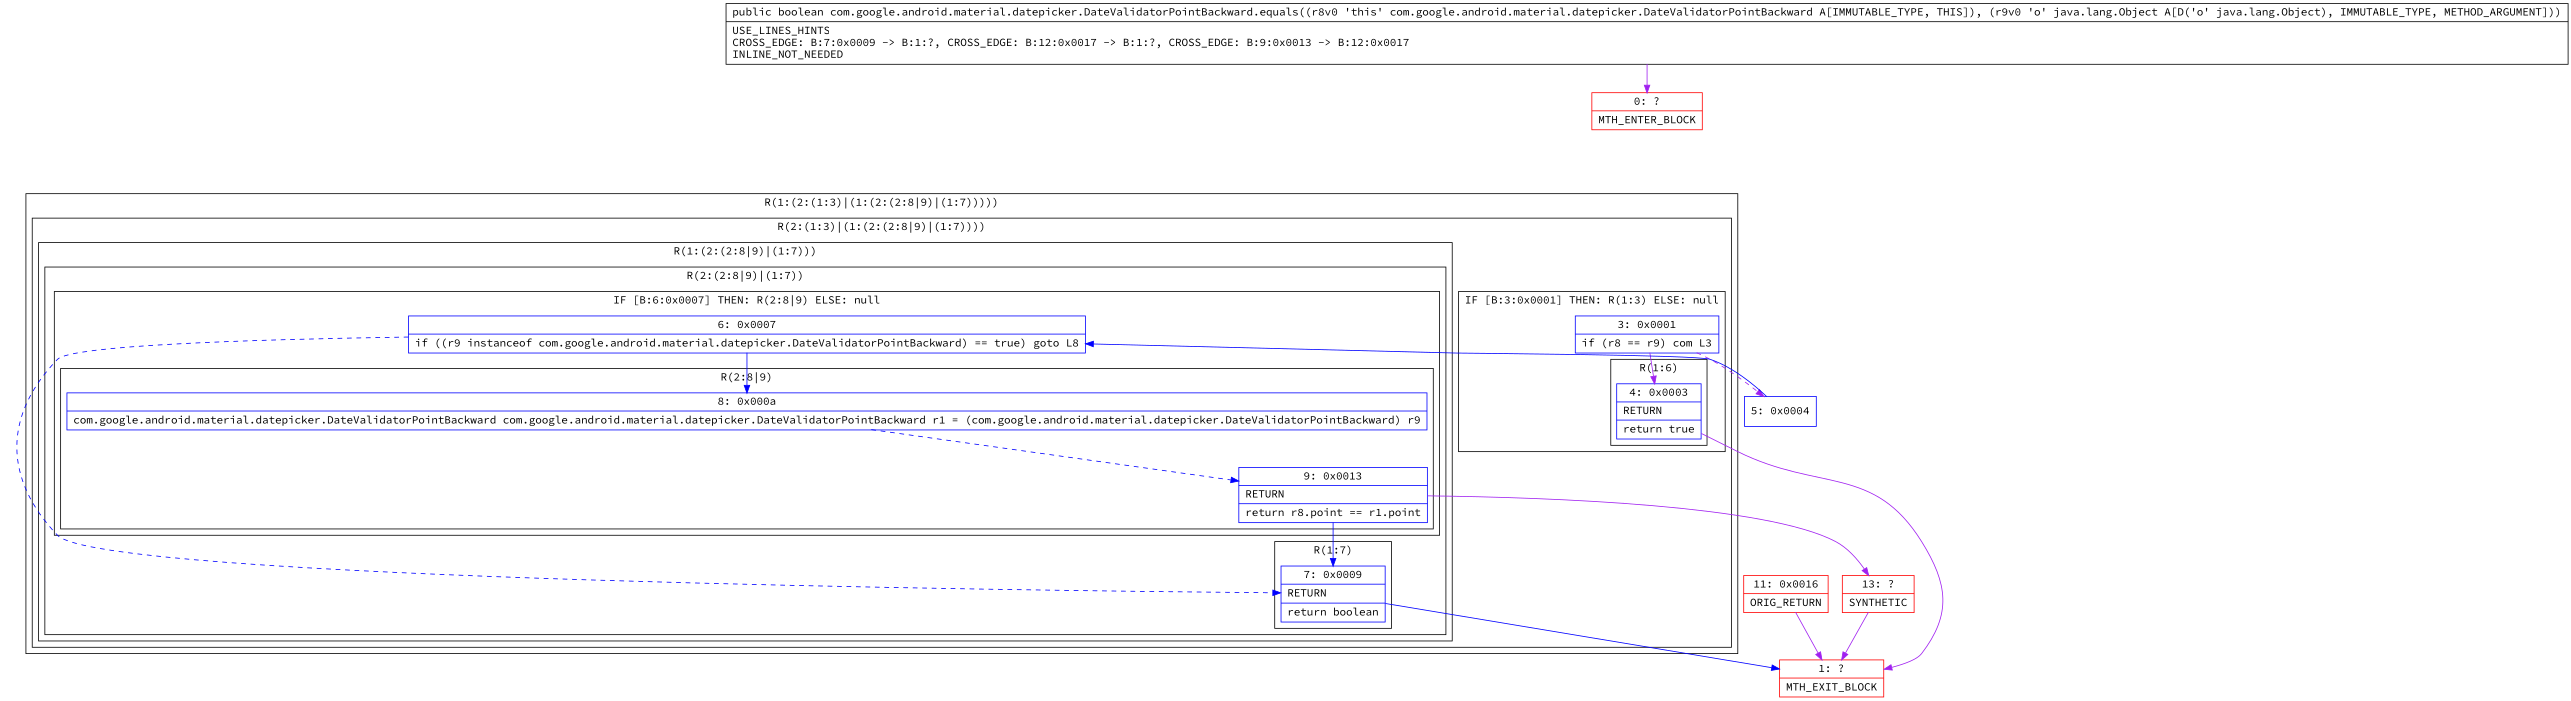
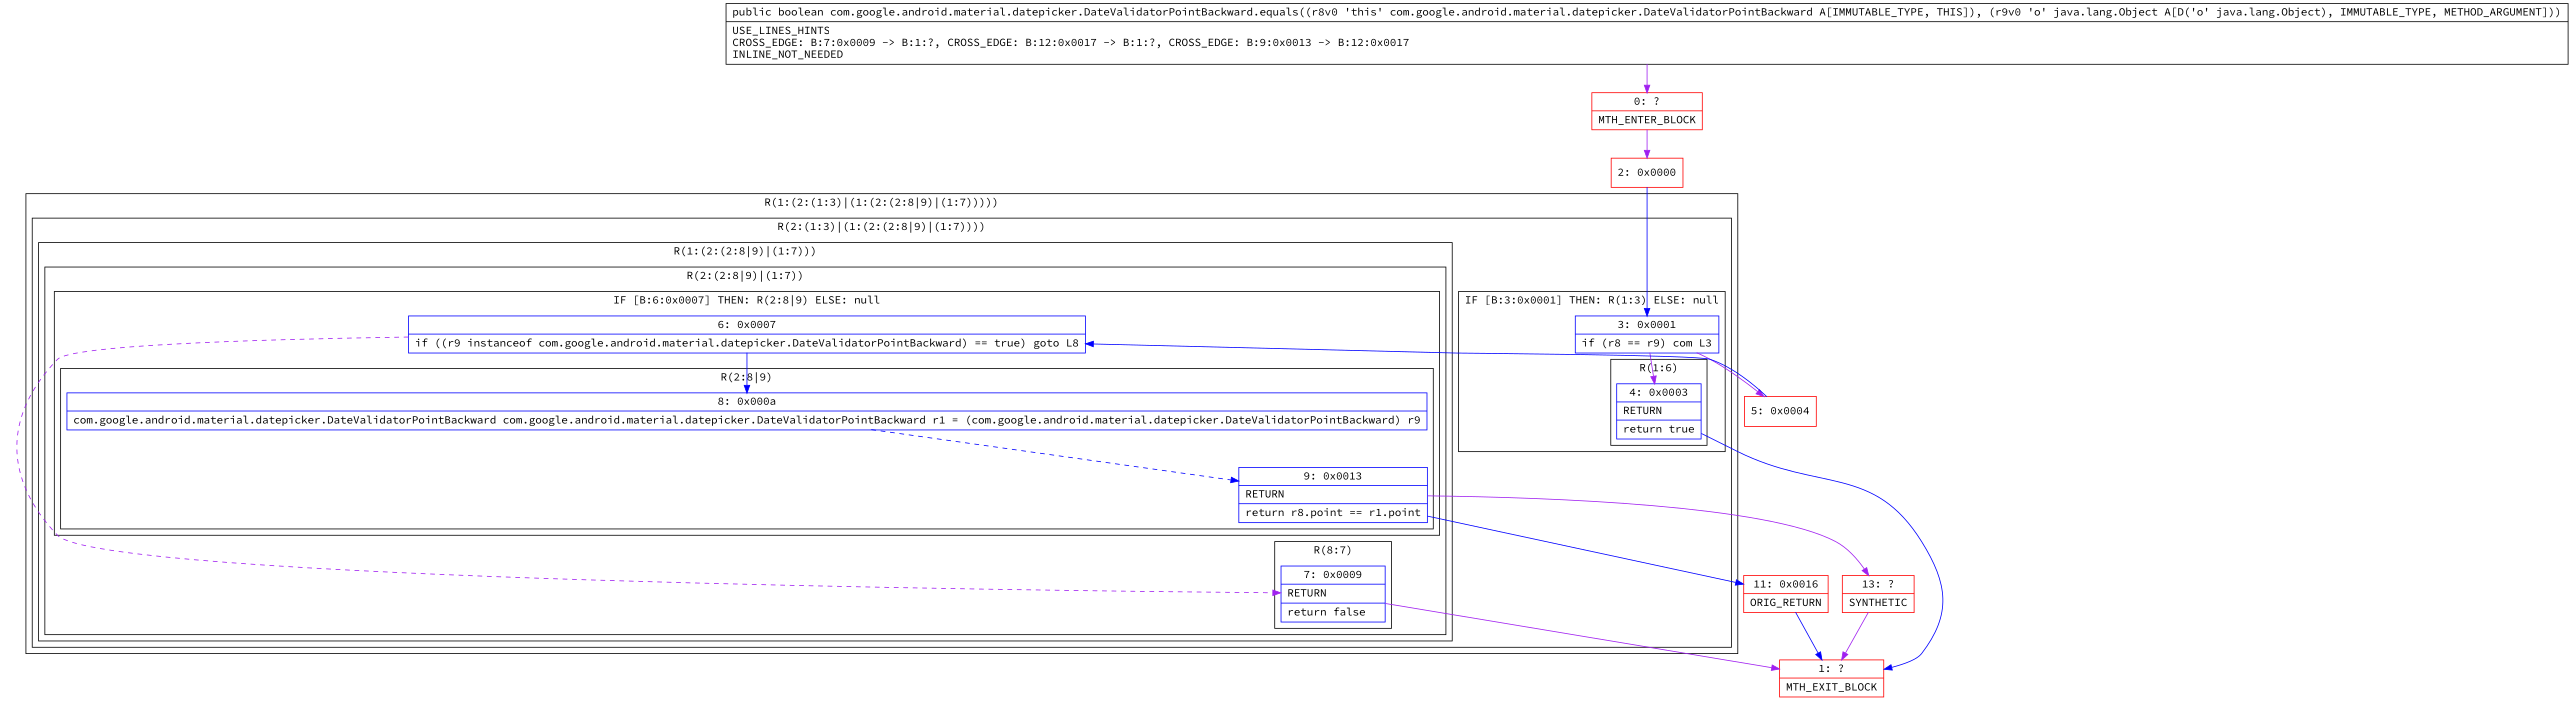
none -> (1647, 173)
(1728, 370) -> (1728, 370)
(1780, 411) -> (1780, 411)
(1890, 506) -> (1890, 506)
(1333, 547) -> (1582, 549)
(1333, 551) -> (1333, 551)
(388, 572) -> (388, 572)
(1333, 612) -> (1327, 612)
(1807, 633) -> (1807, 633)
(1578, 636) -> (1578, 636)
